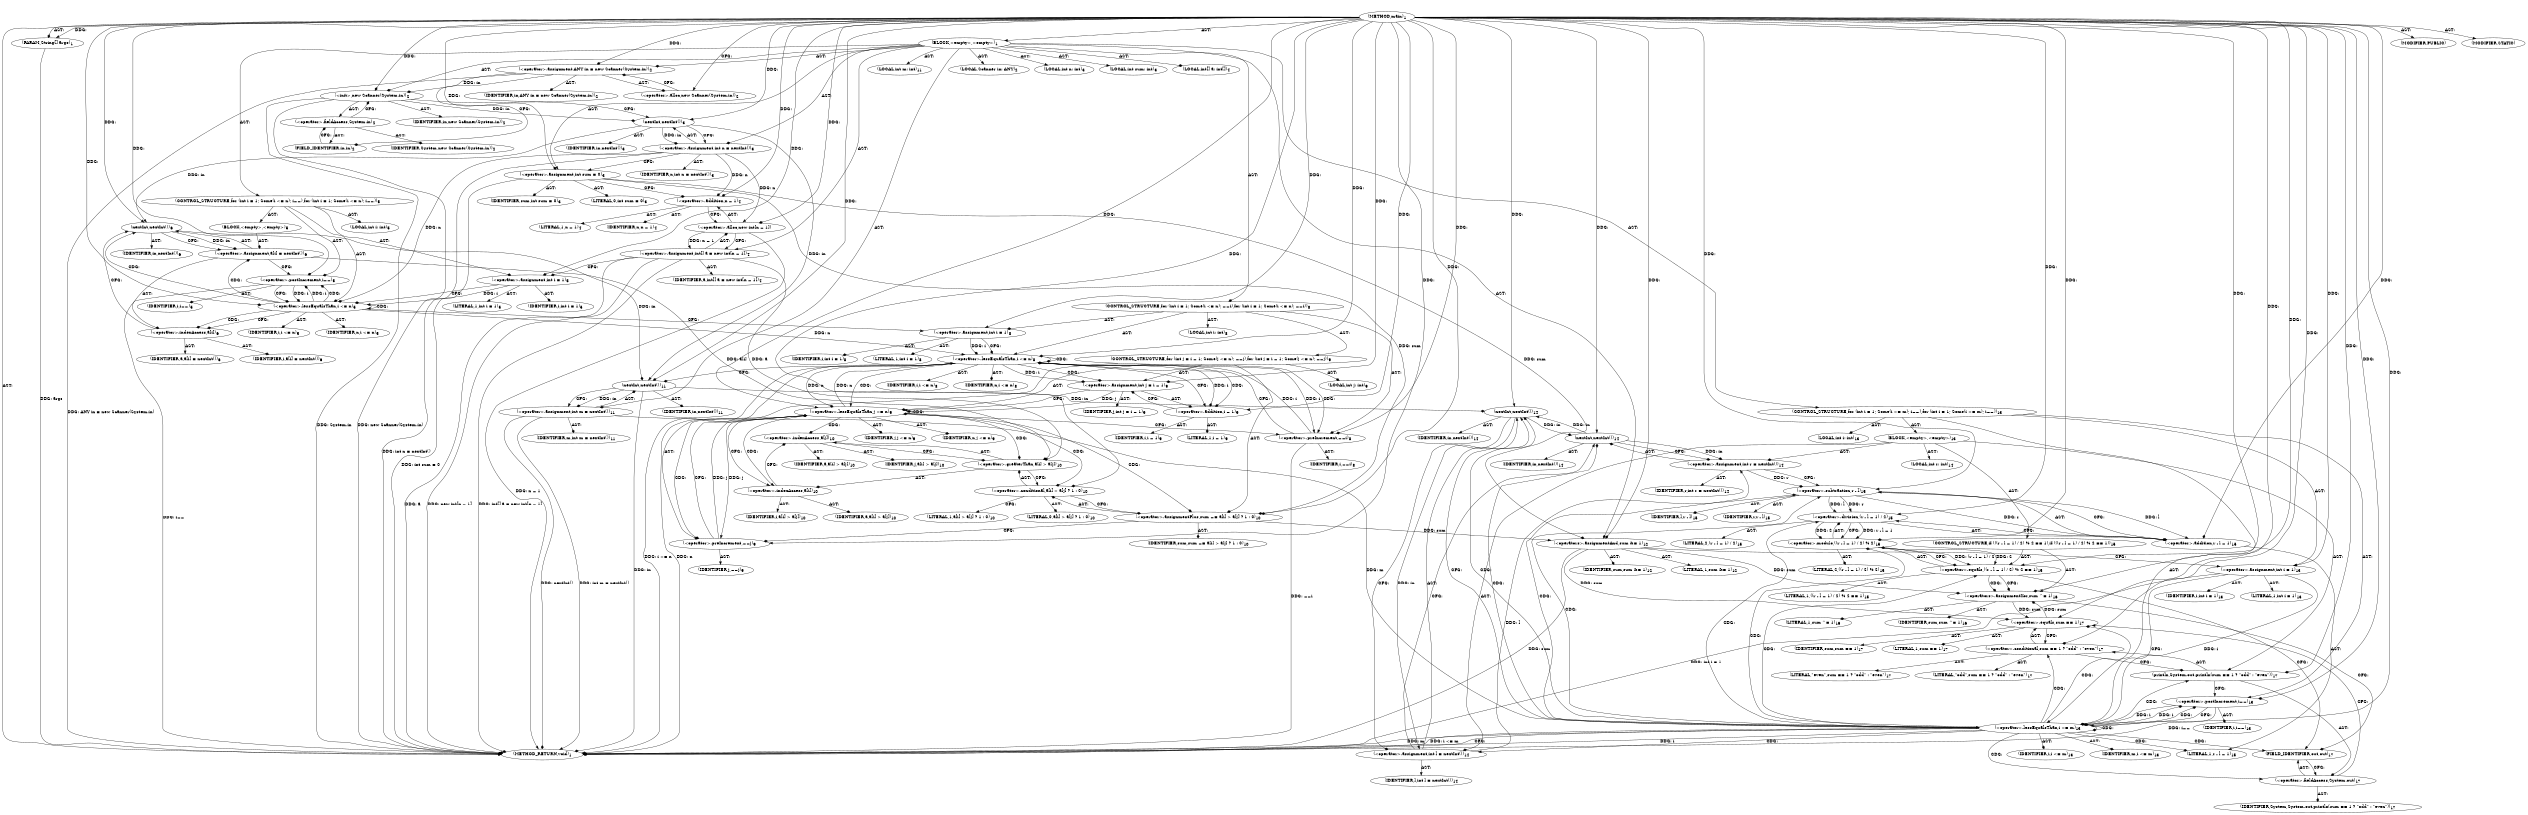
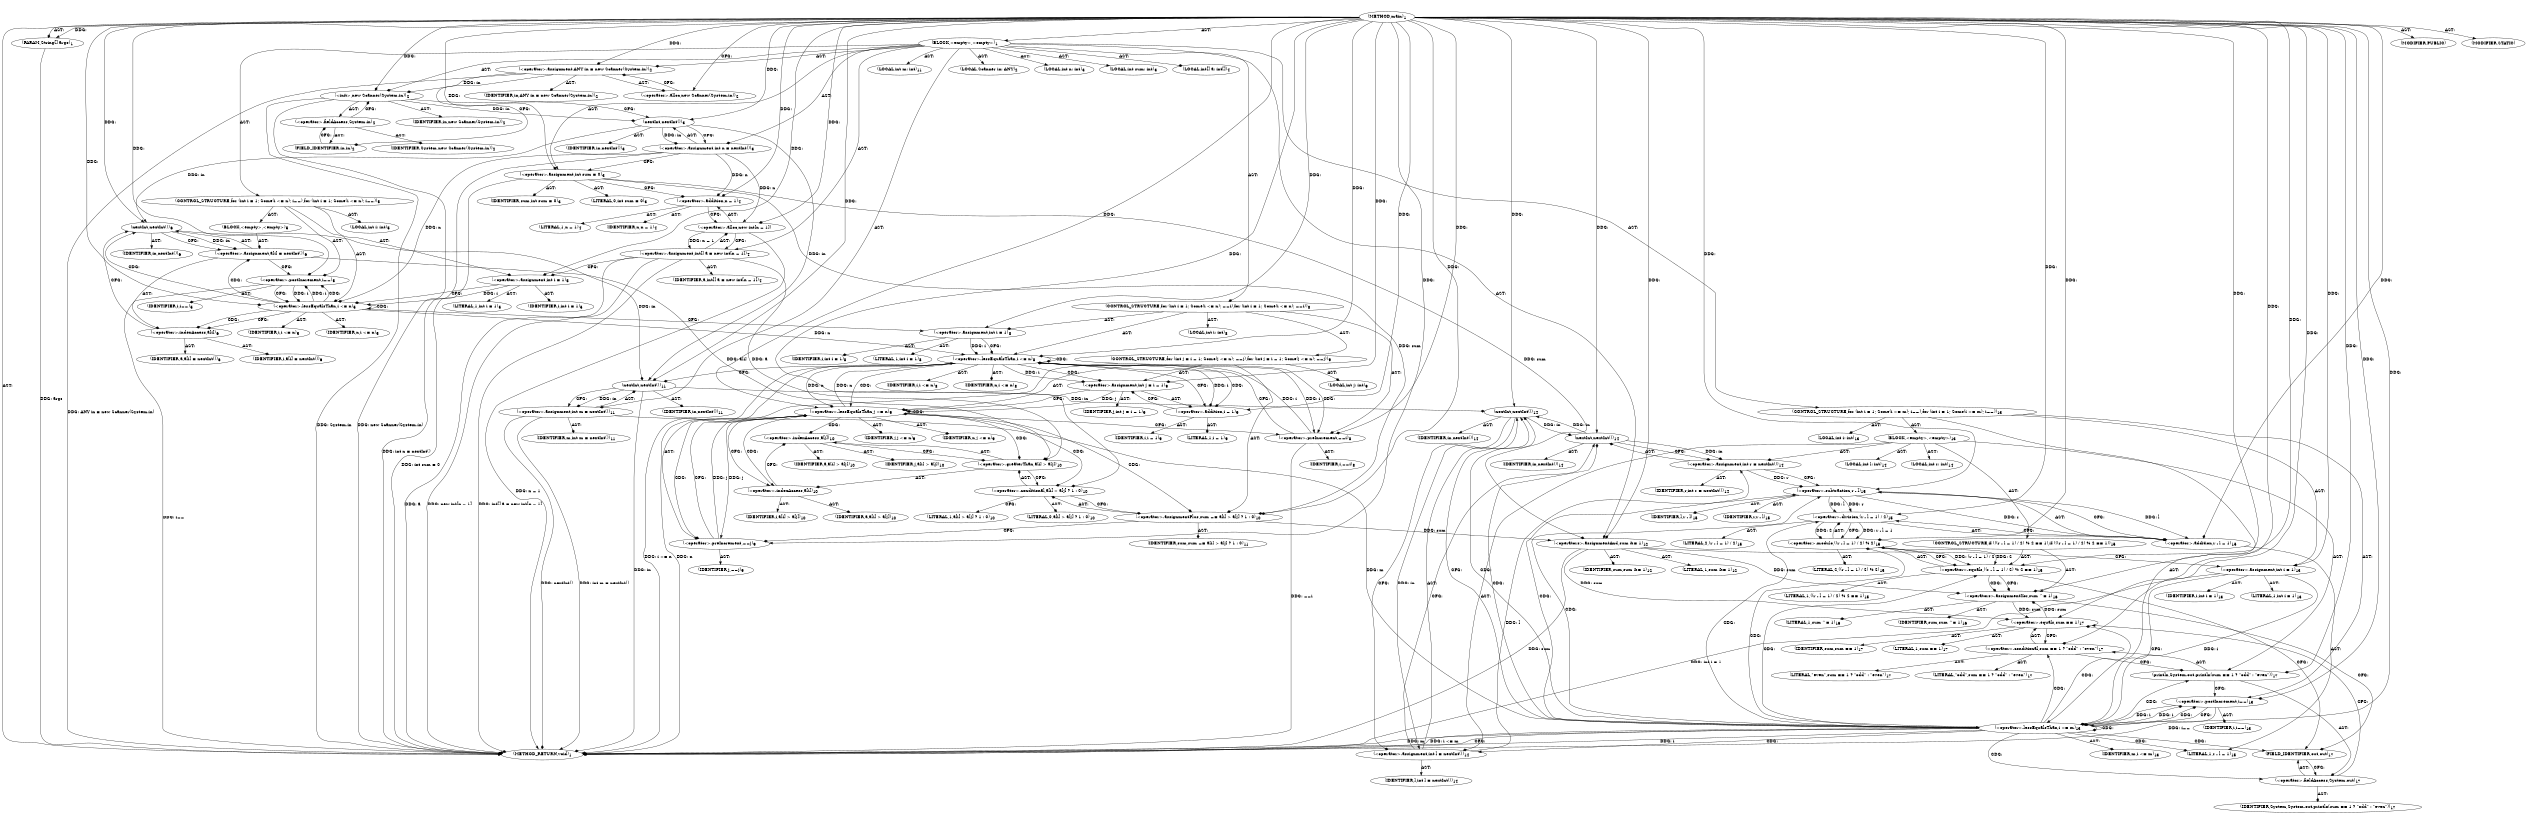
(677, 175) -> none
none -> (1866, 465)
(1246, 543) -> (1246, 543)
(2046, 755) -> none
